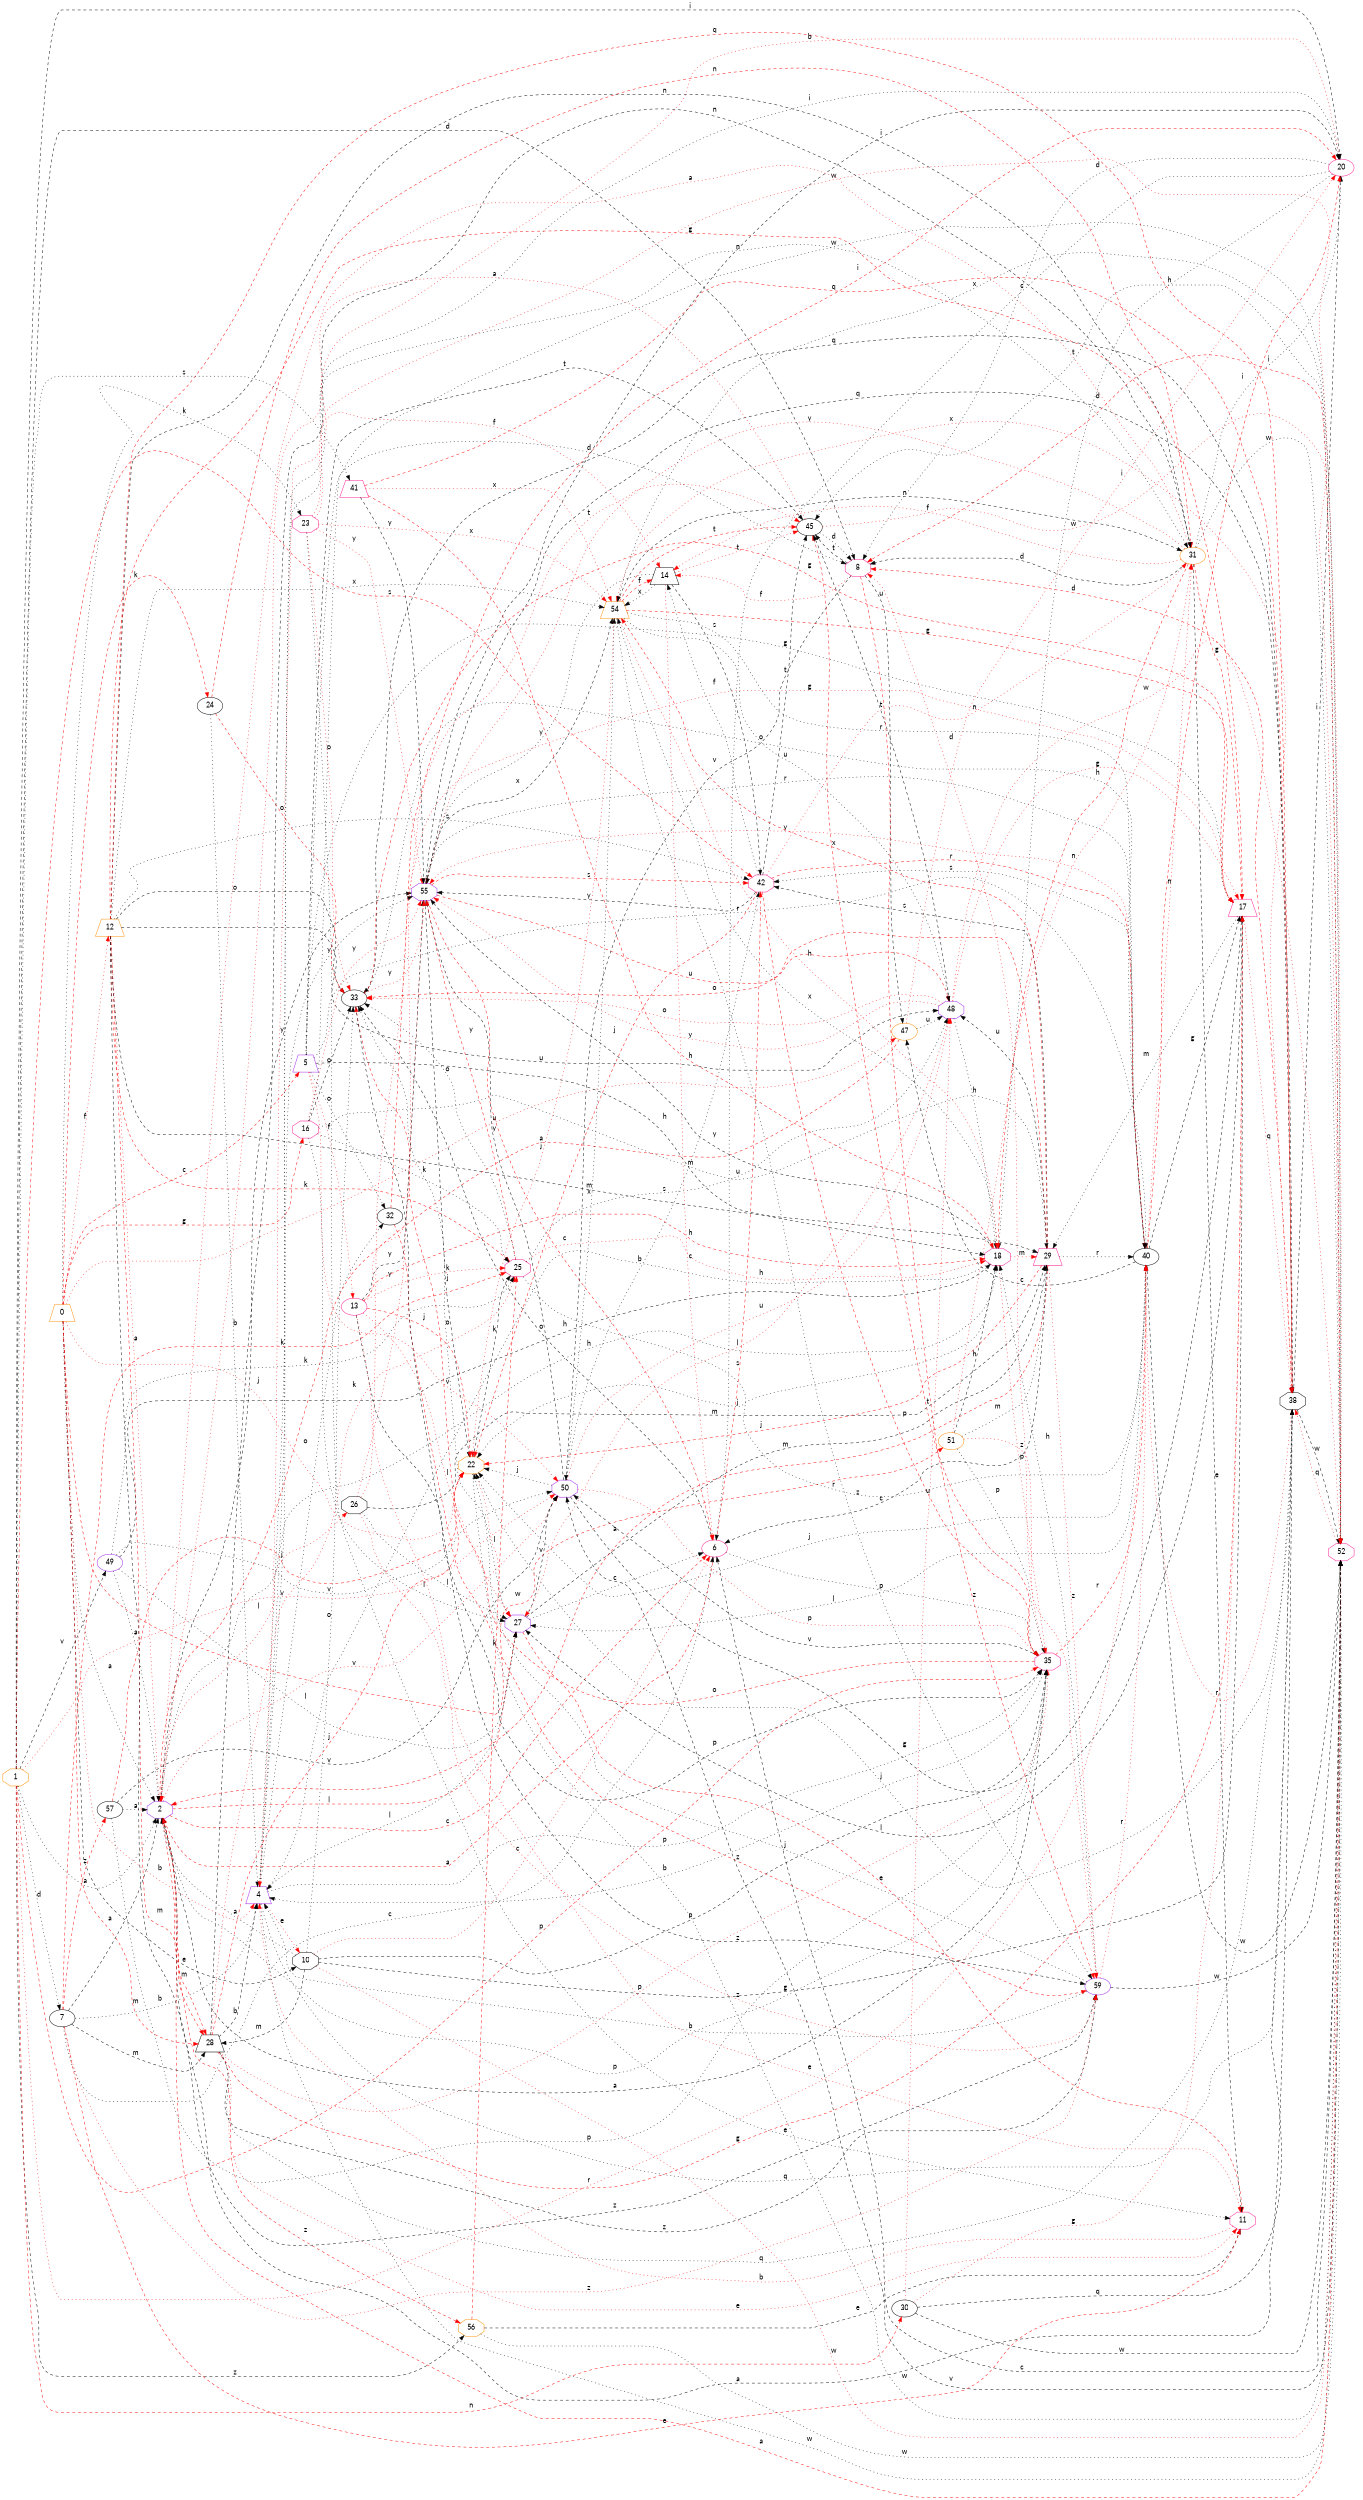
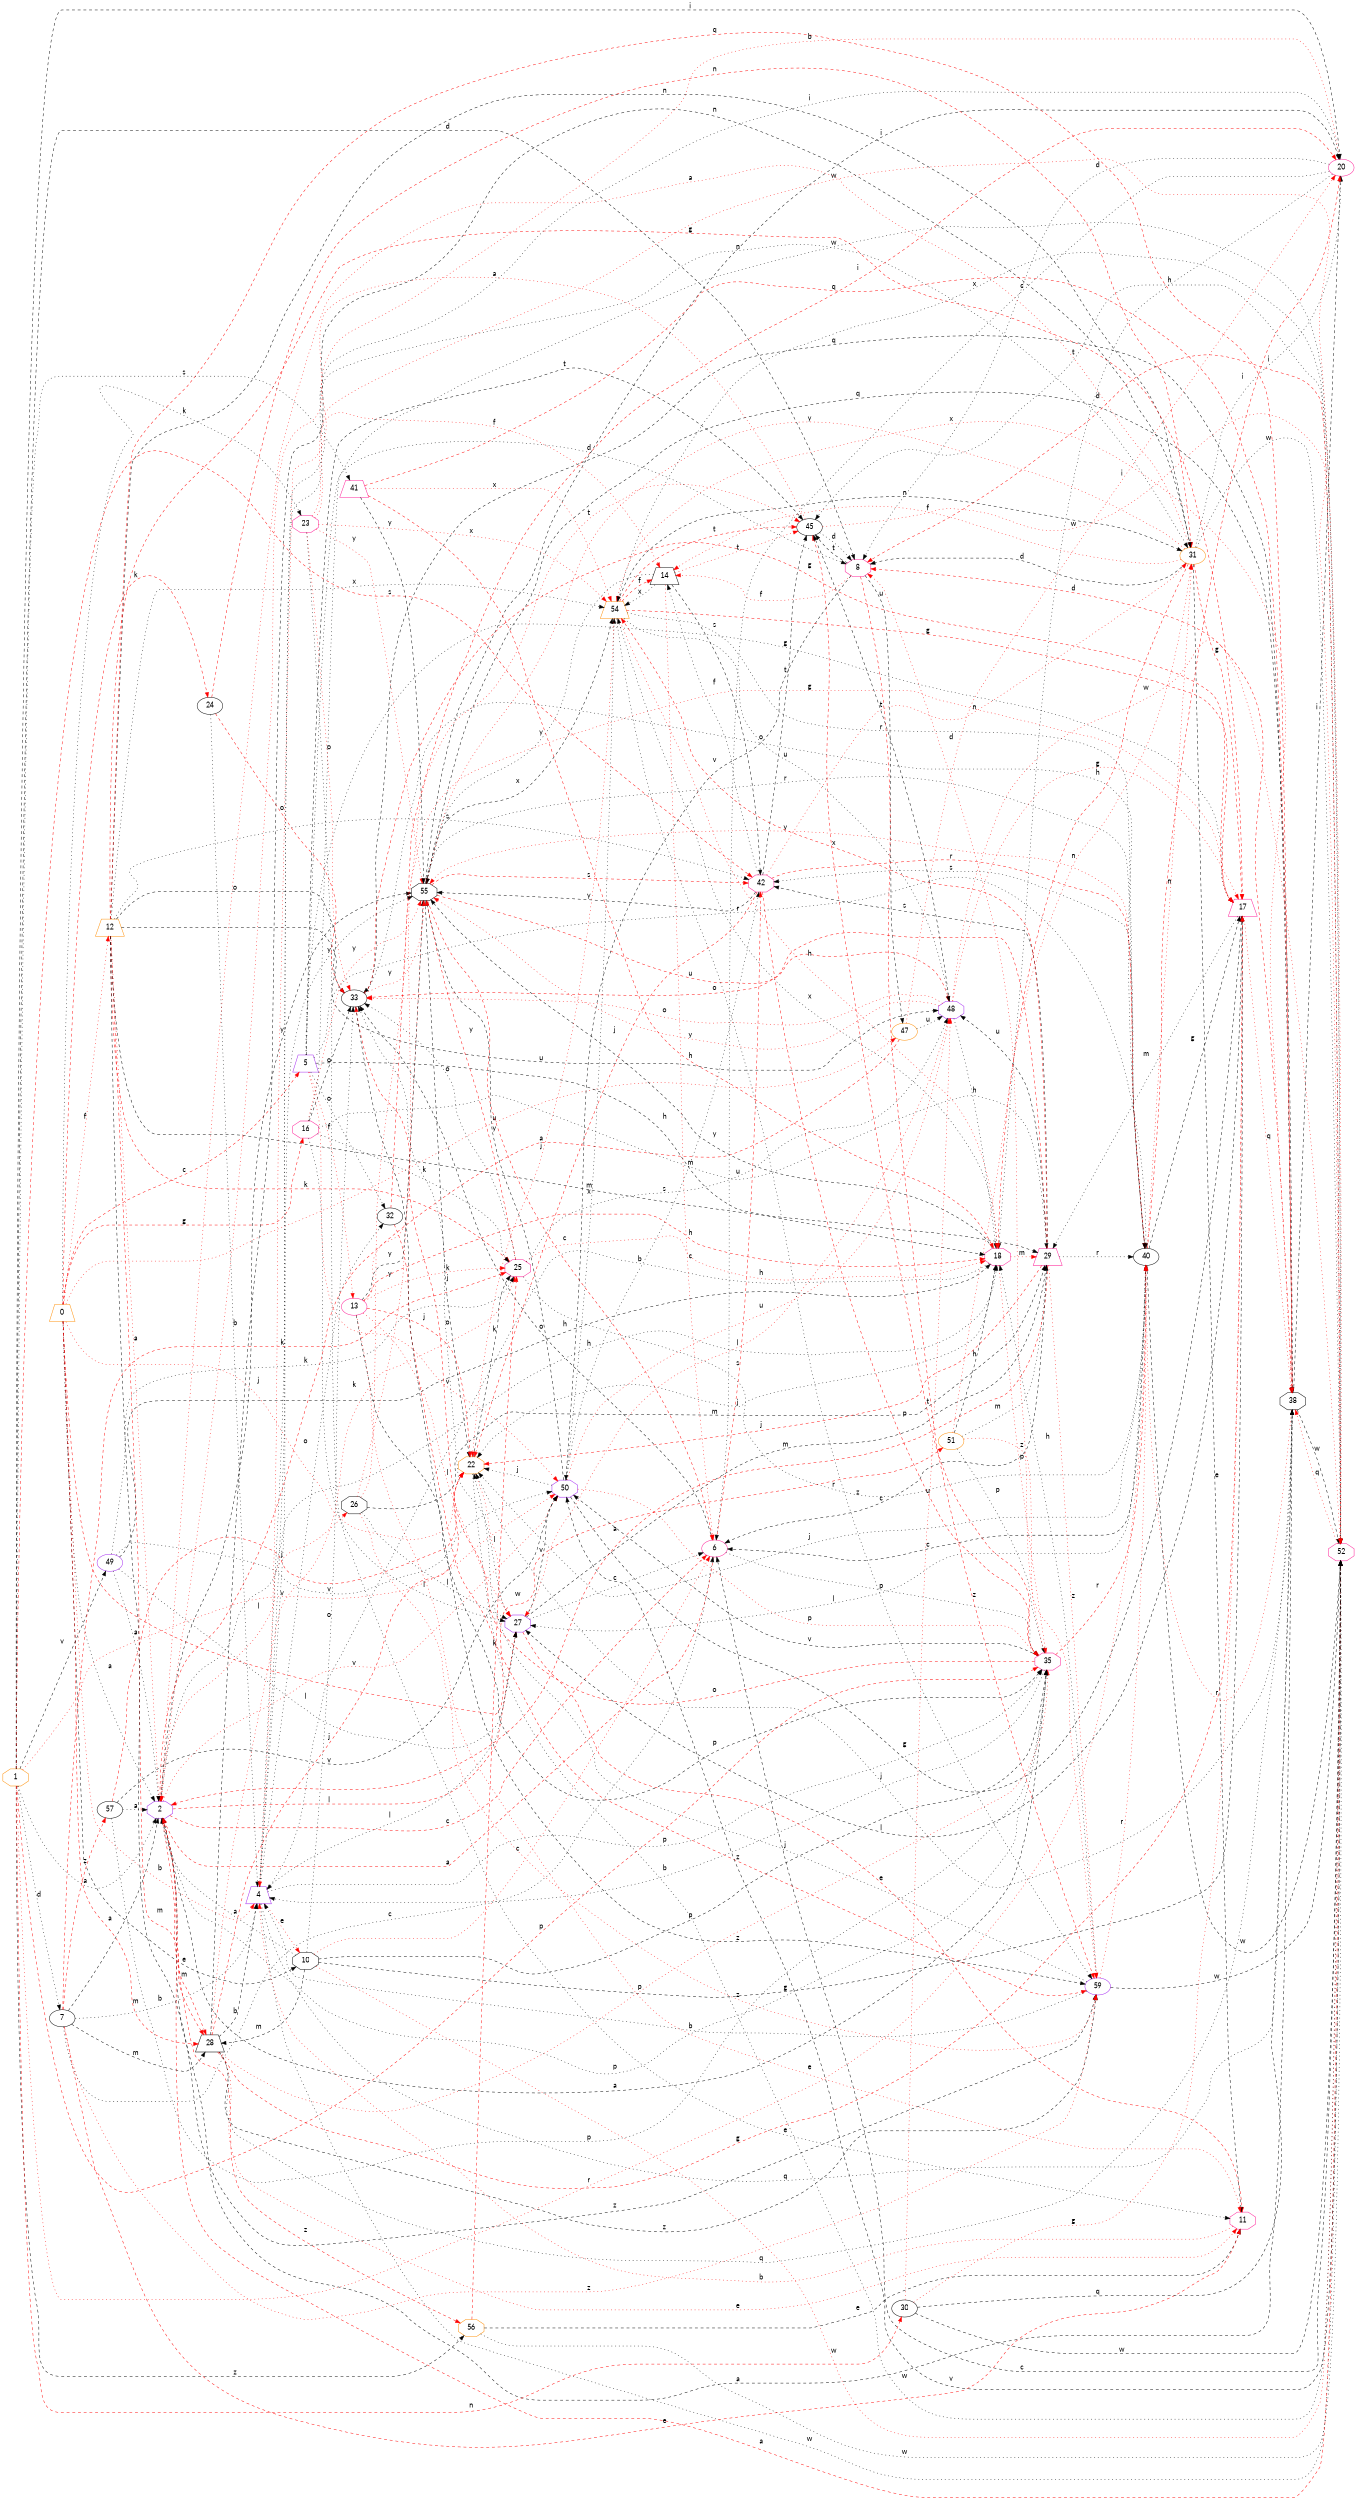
(424, 892) -> (424, 892)
(966, 1245) -> (1059, 1535)
